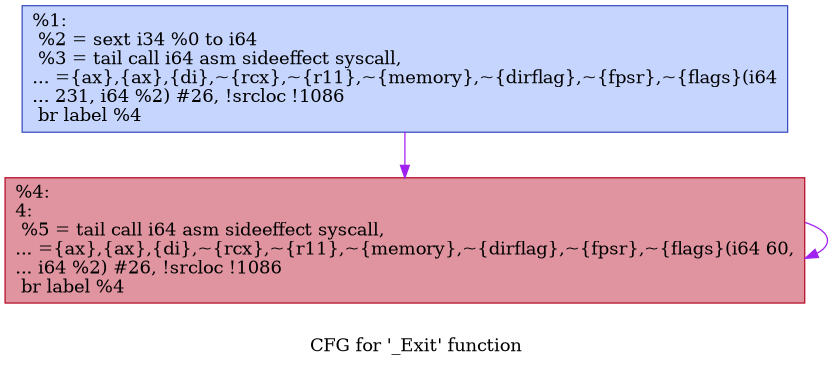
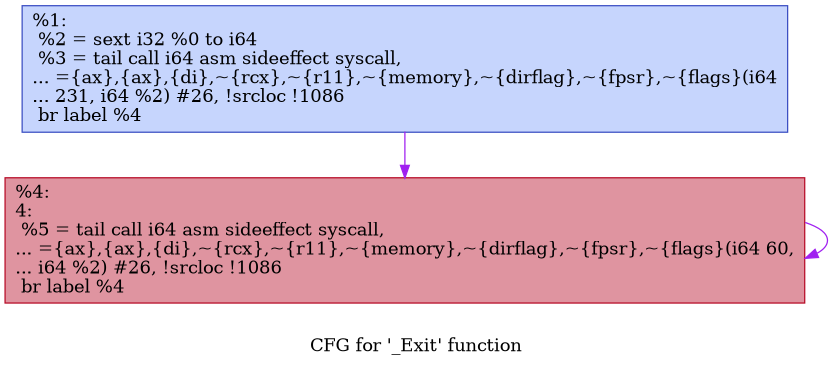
(145, 40) -> (145, 40)
